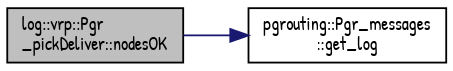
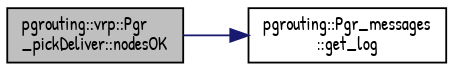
(95, 35) -> (95, 35)
